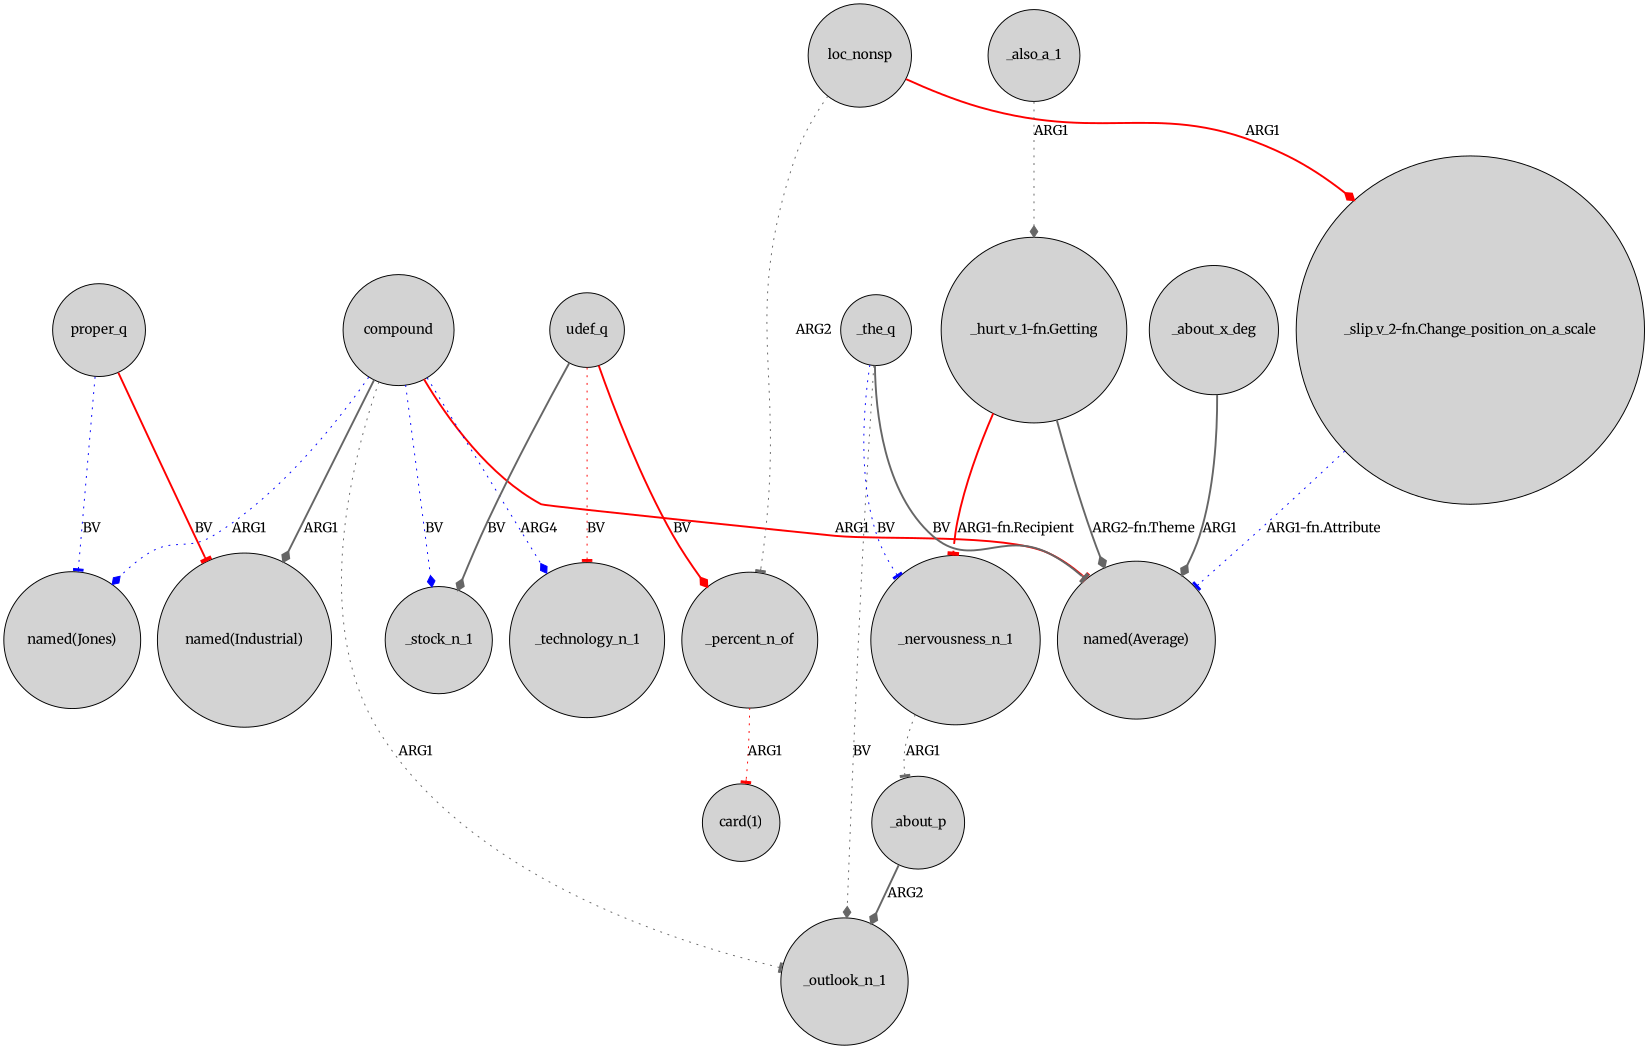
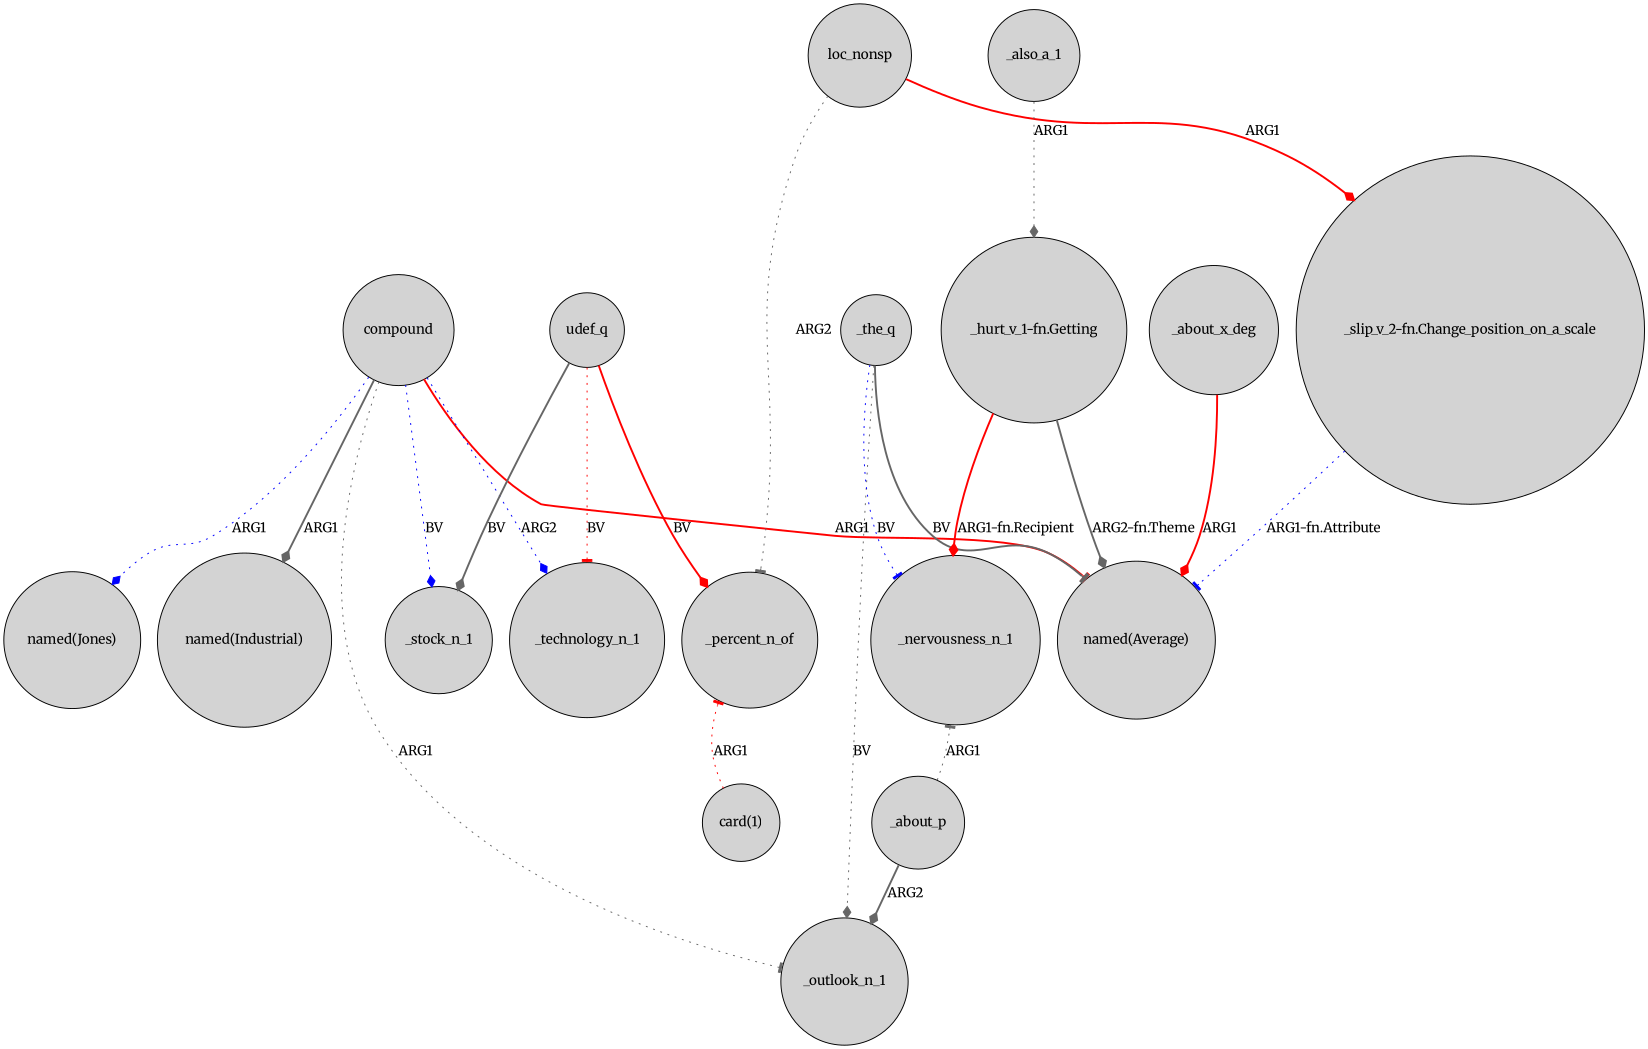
(99, 330) -> none
(969, 477) -> (969, 477)
(1212, 482) -> (1212, 482)
(539, 529) -> (539, 529)
(906, 743) -> (945, 755)
(749, 744) -> (712, 747)
